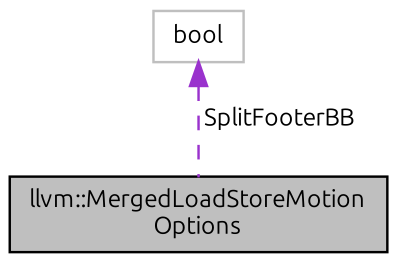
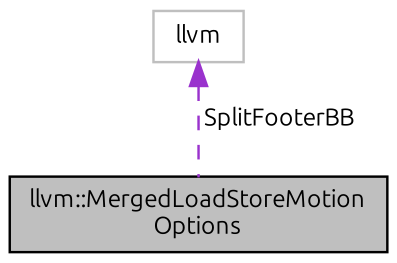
(199, 37) -> (199, 37)
